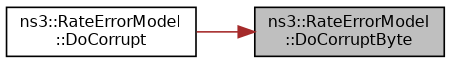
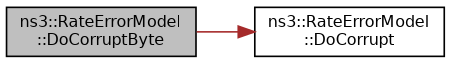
(217, 32) -> (217, 32)
